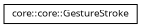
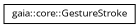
(71, 14) -> (70, 14)
